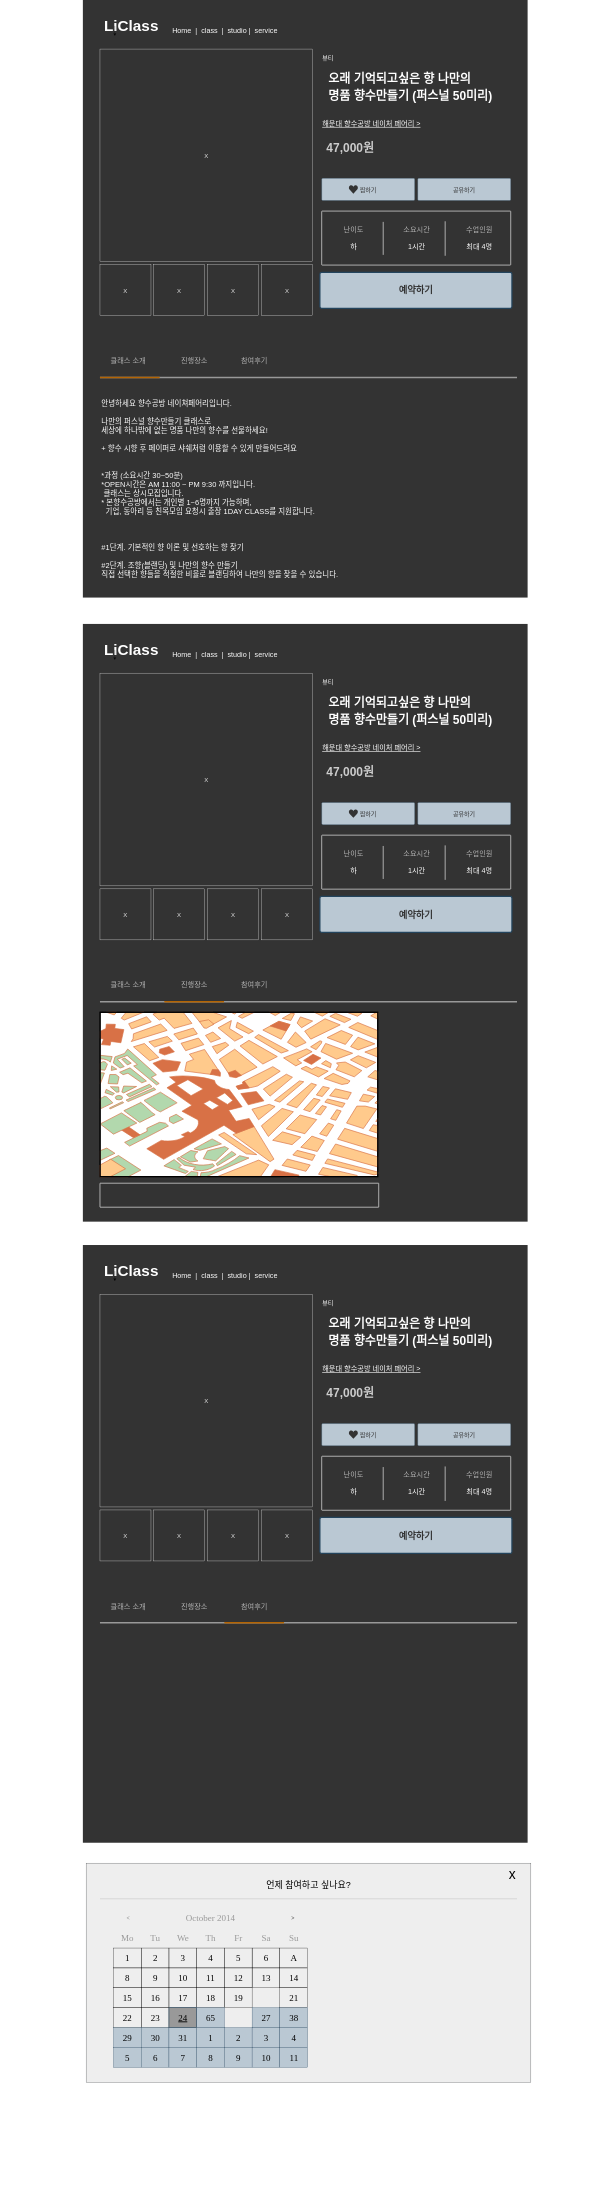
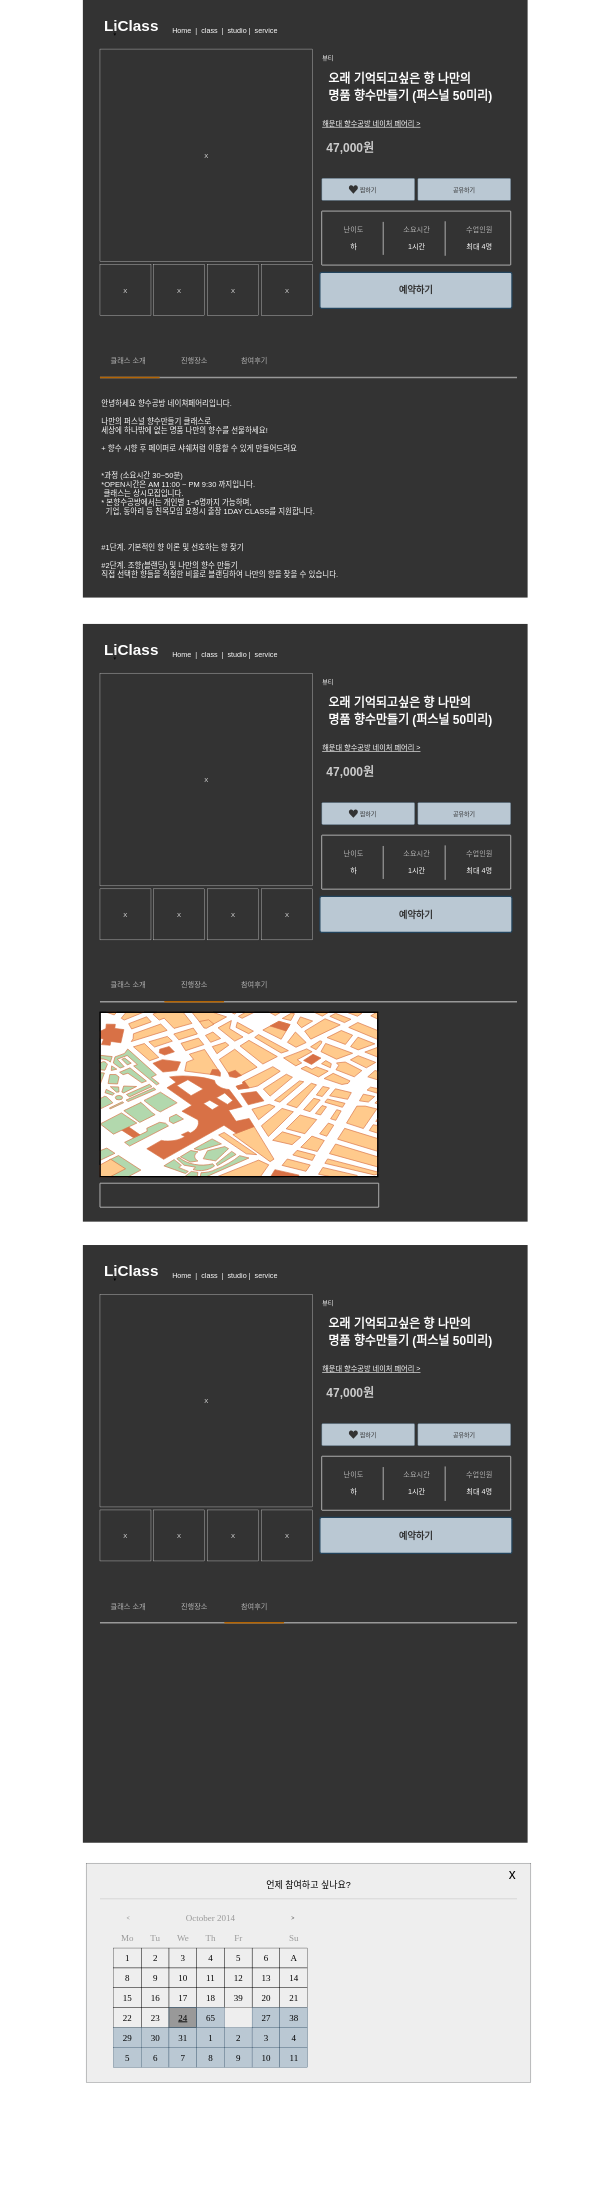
(266, 1938) -> none
none -> (266, 1997)
(238, 1998) -> (238, 1998)
